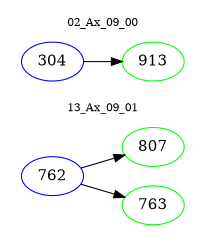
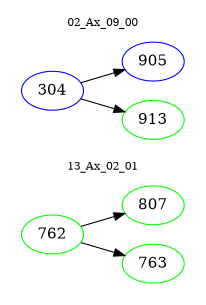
none -> (153, 62)
(103, 109) -> (103, 167)
(53, 176) -> (53, 234)
